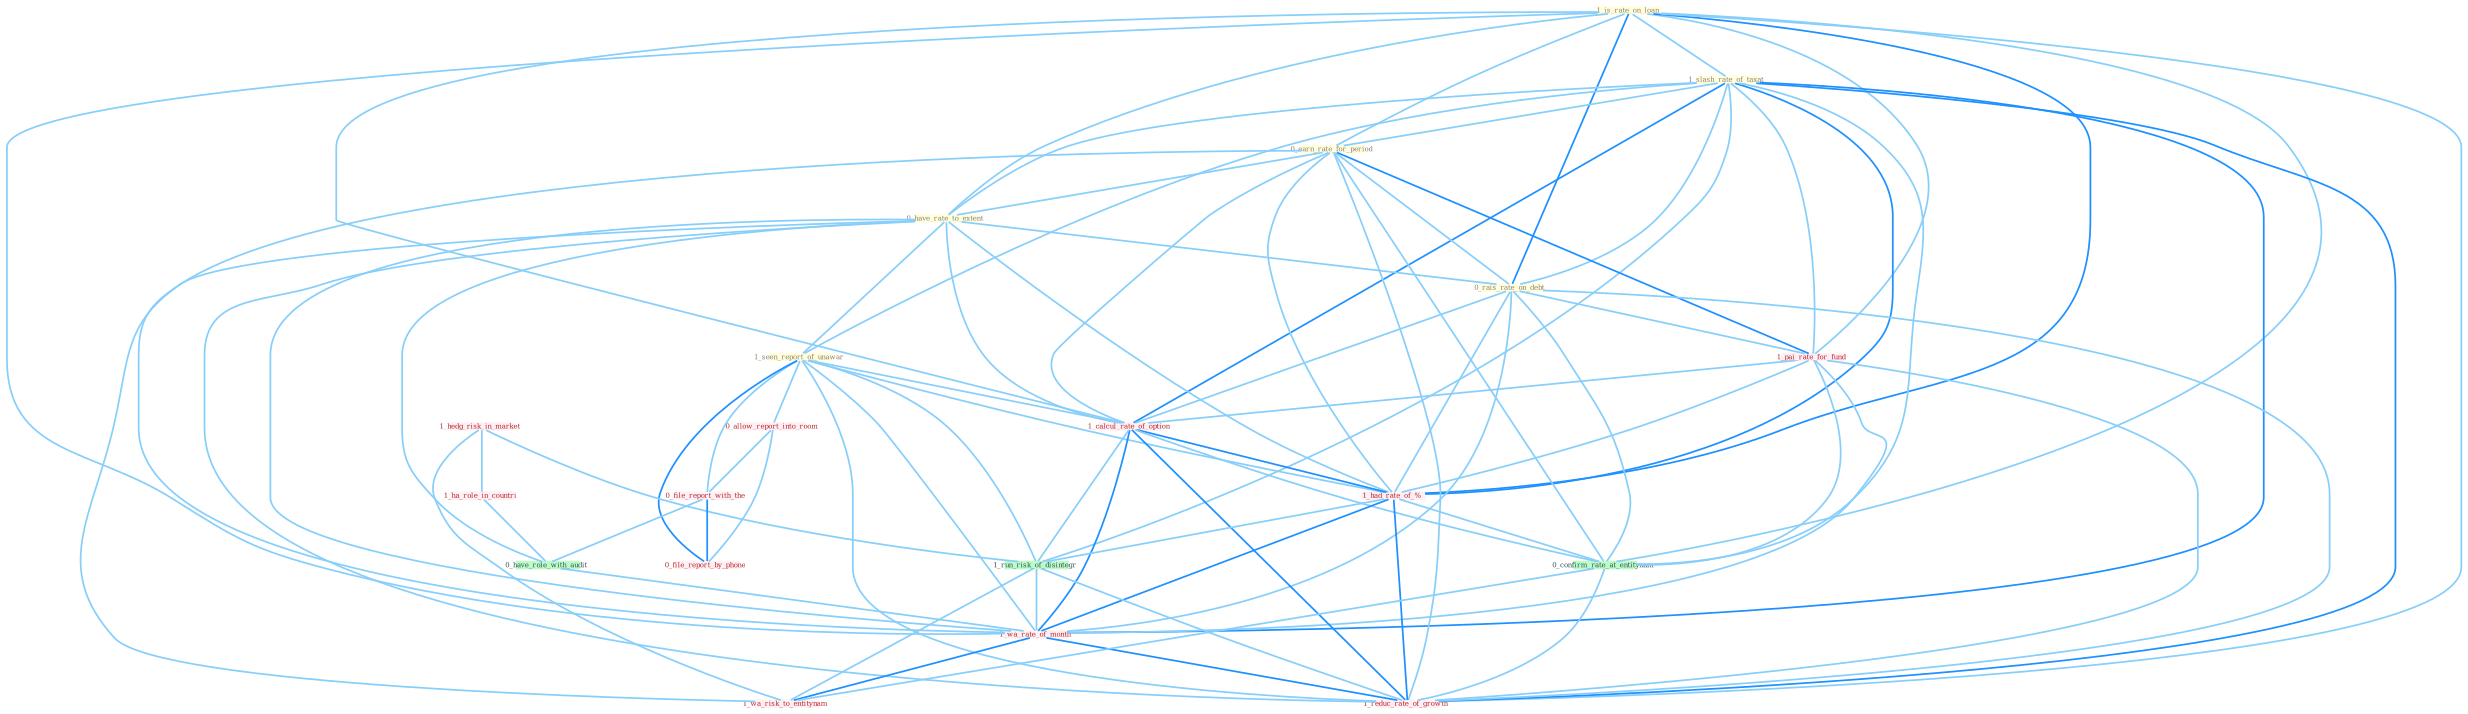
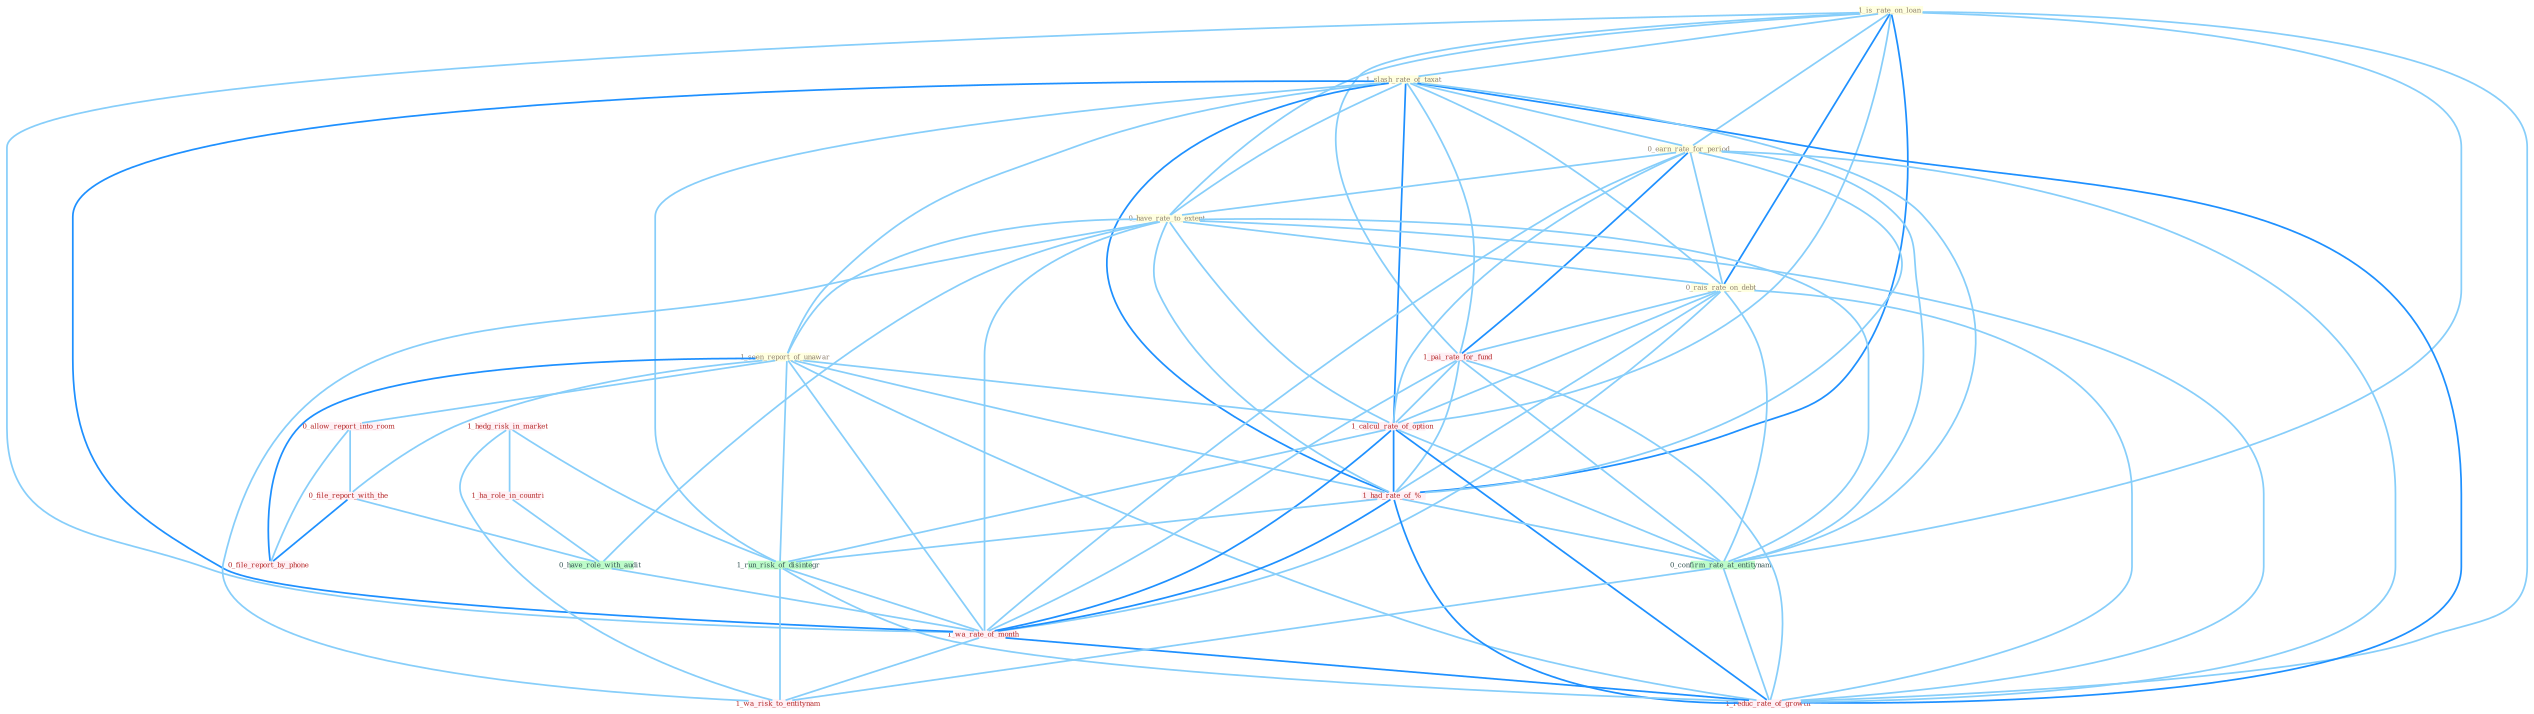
none -> (1643, 243)
(918, 667) -> (882, 669)
